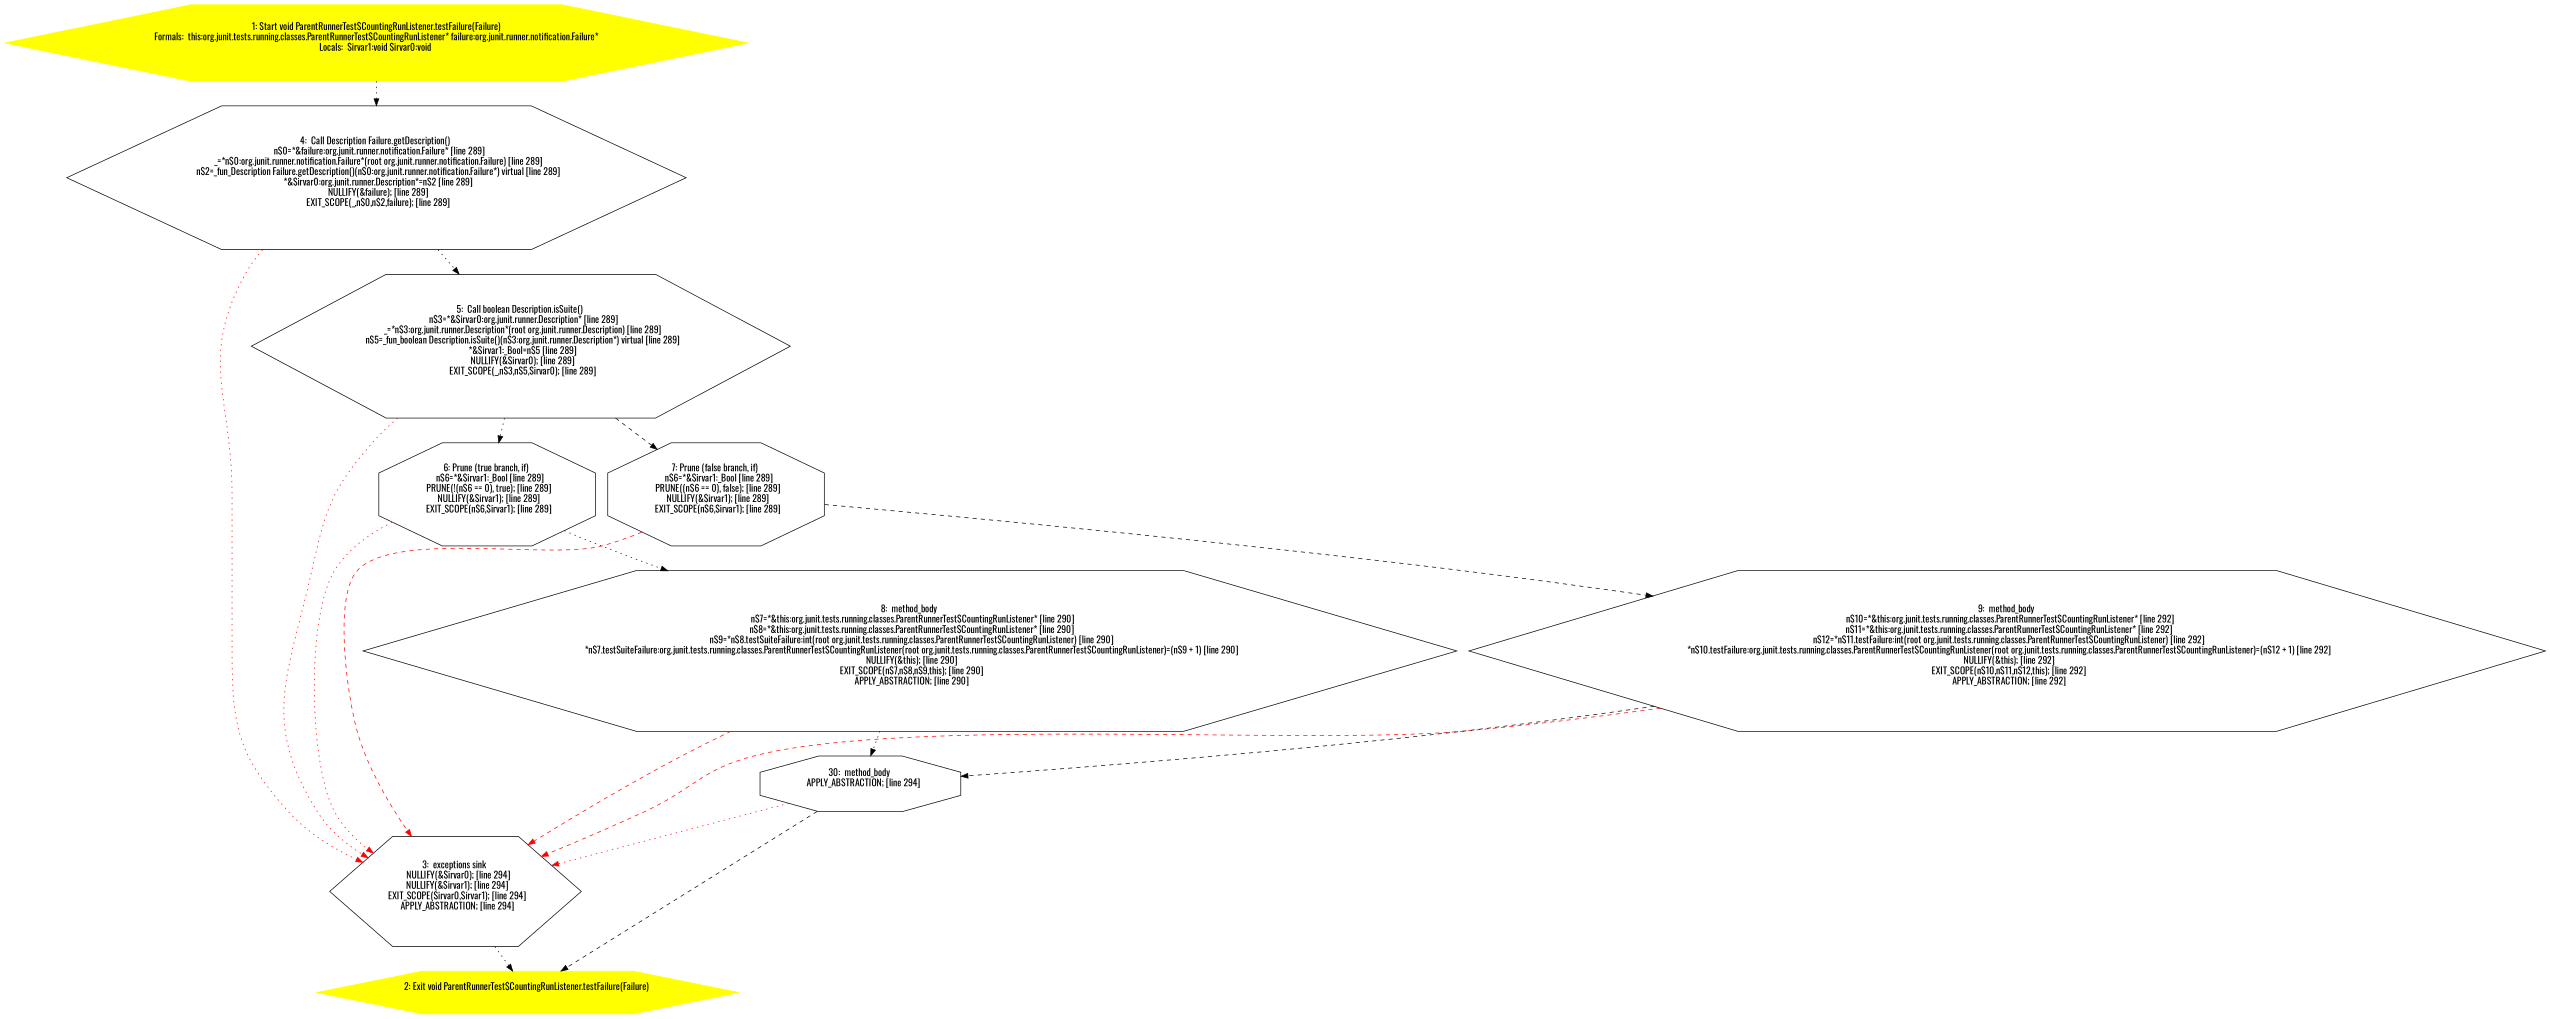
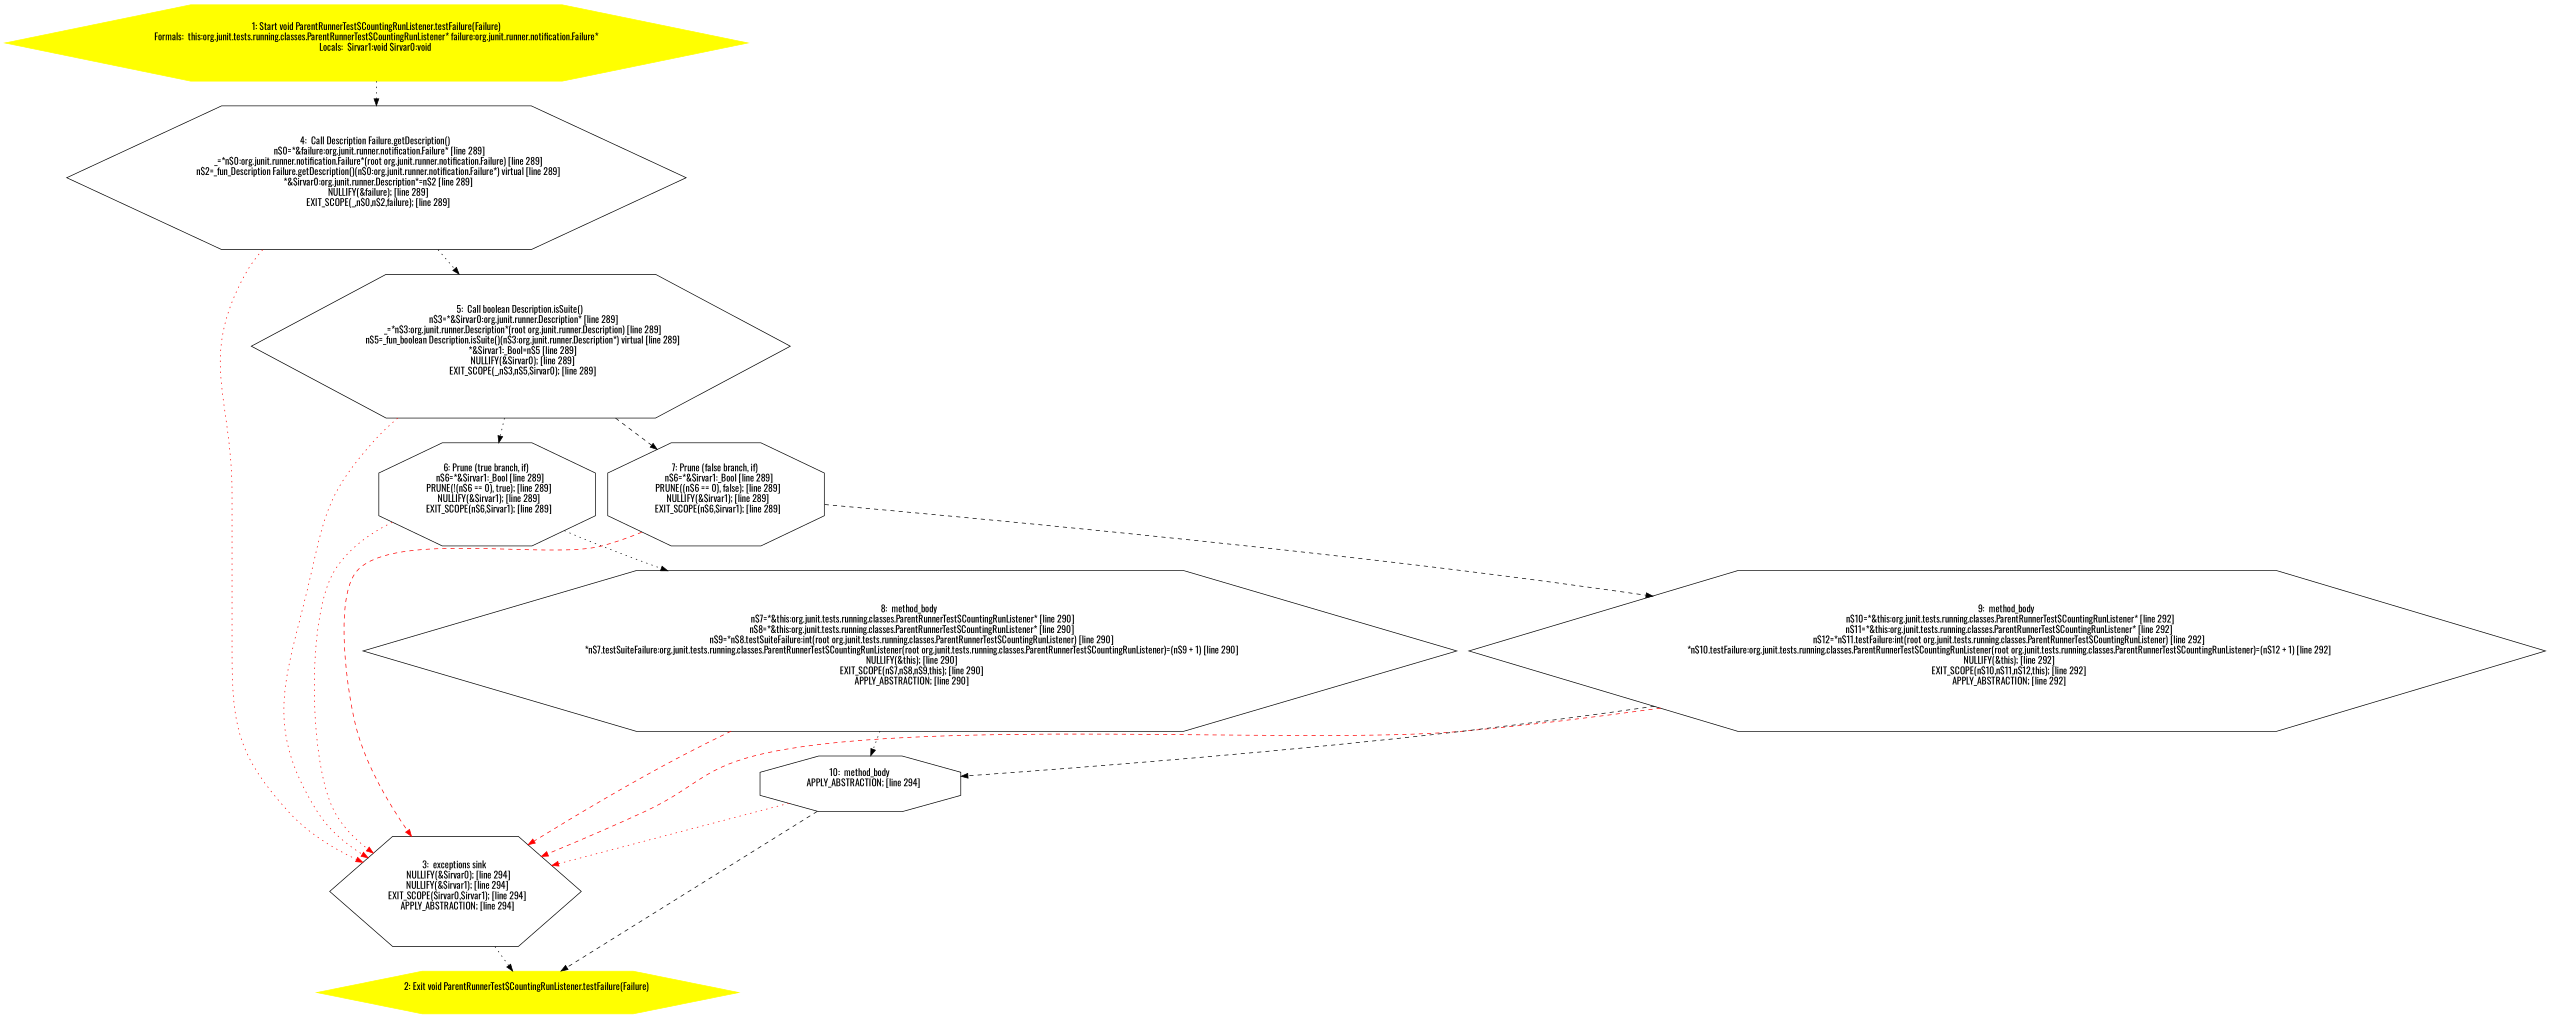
(860, 784) -> (860, 784)
